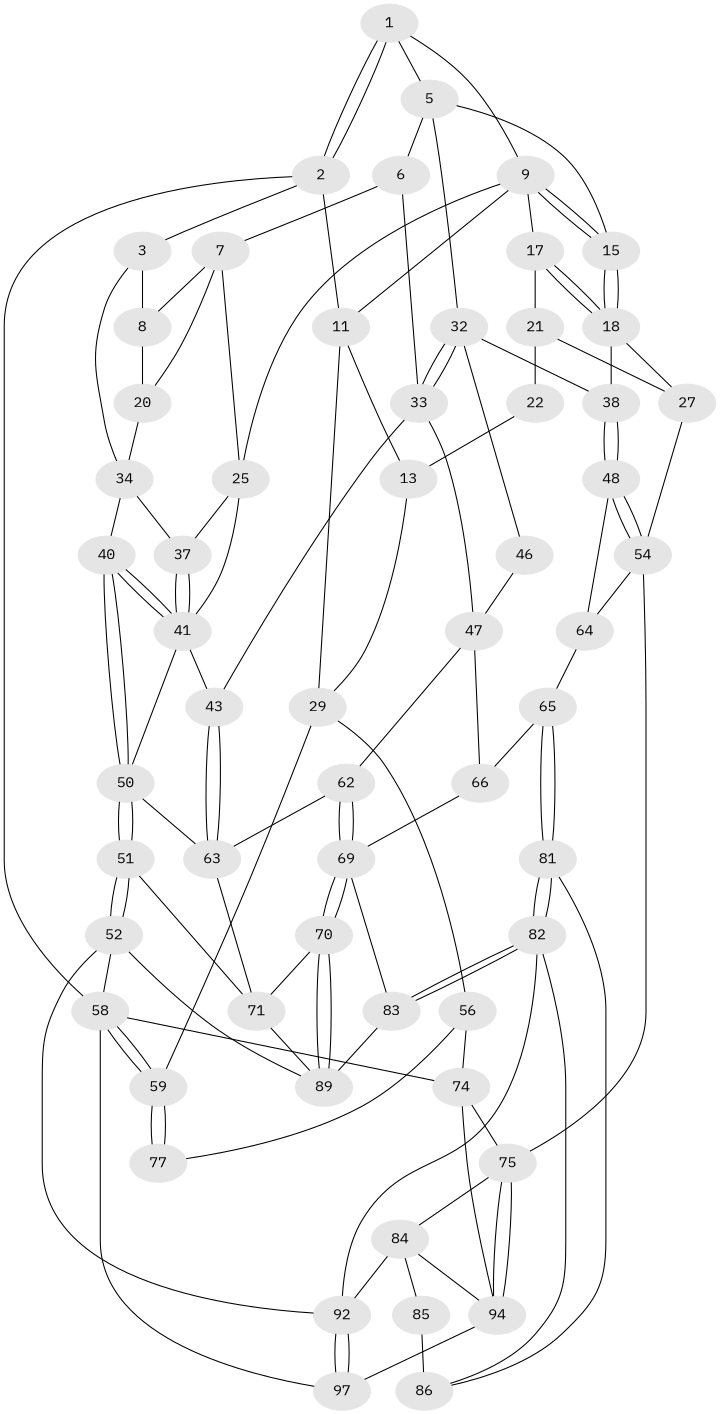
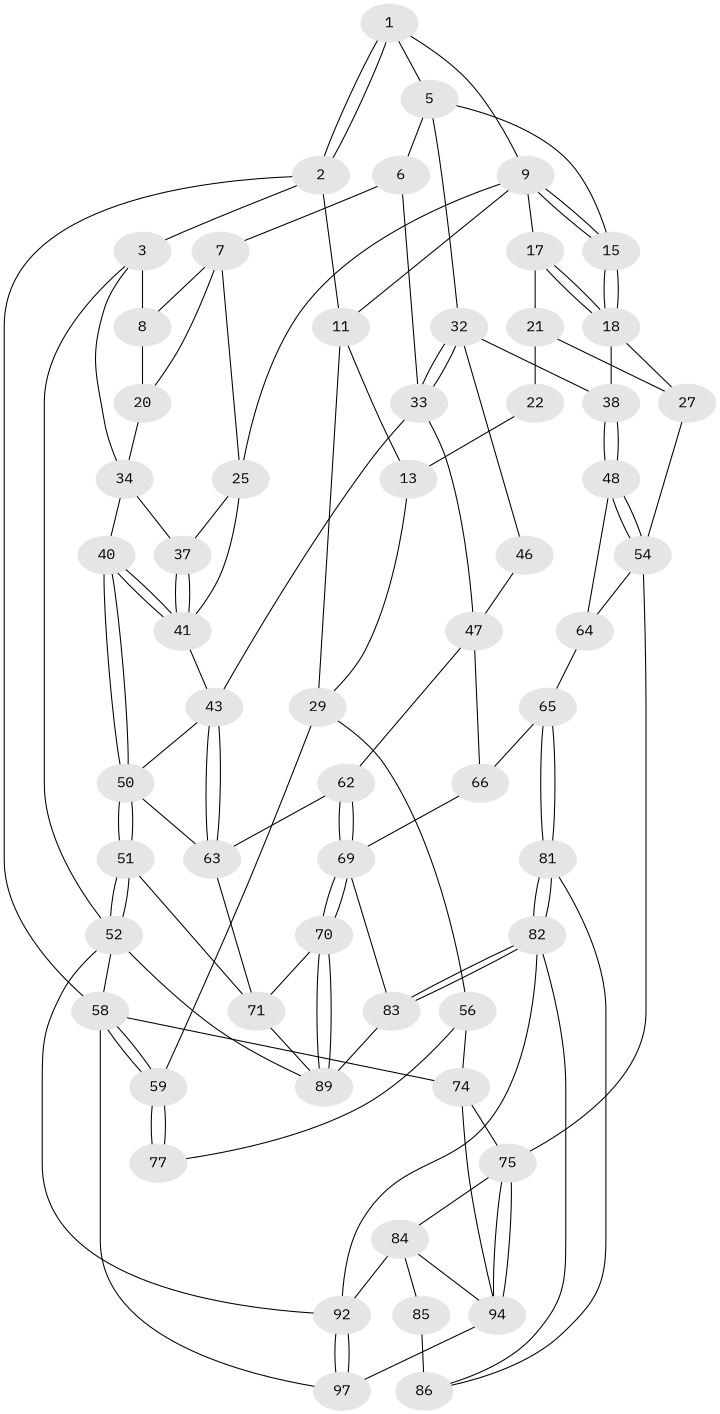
none -> (44, 586)
(154, 707) -> (170, 745)
